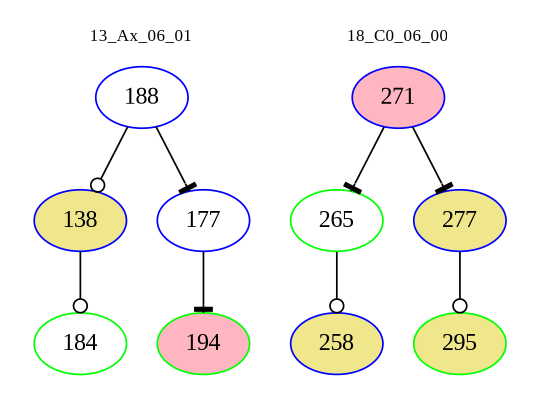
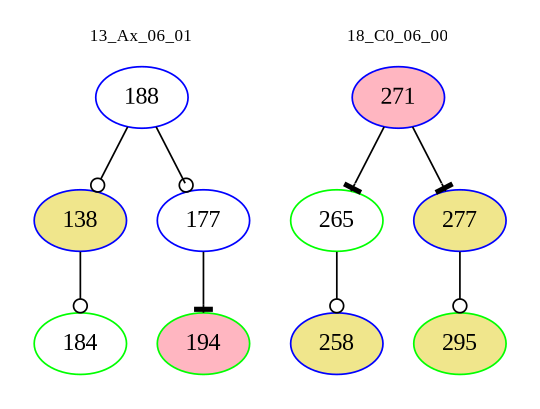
(171, 155) -> (171, 155)
